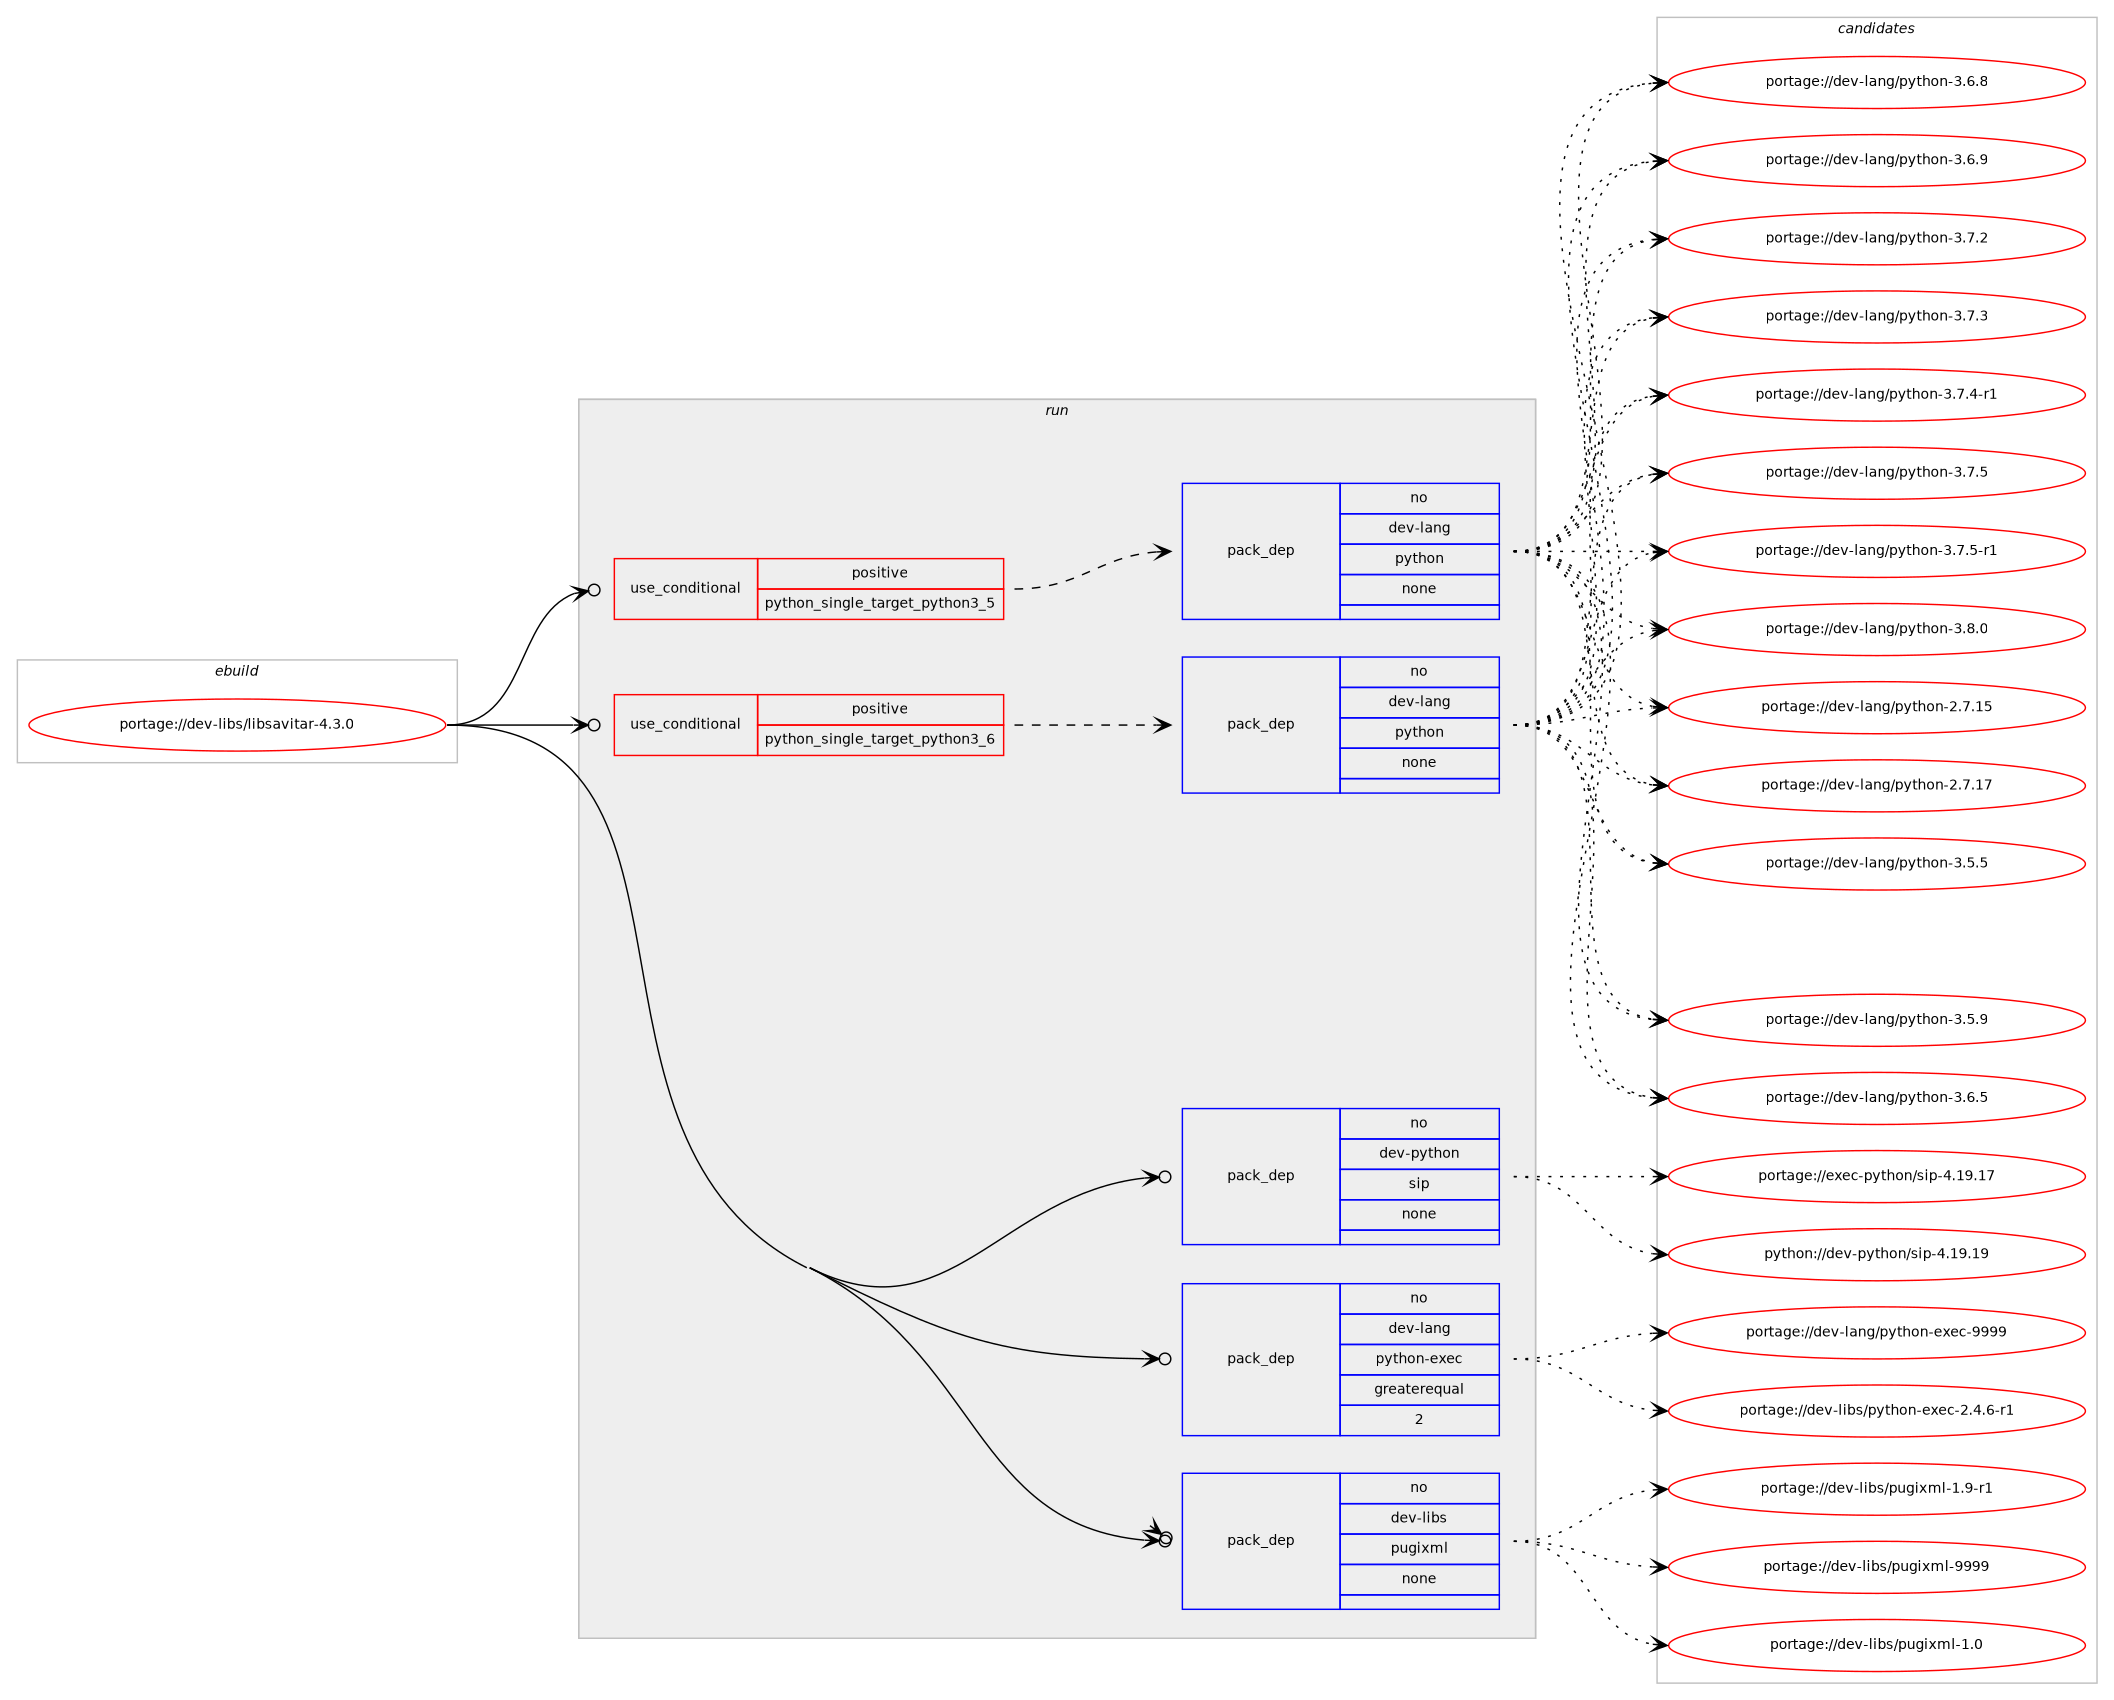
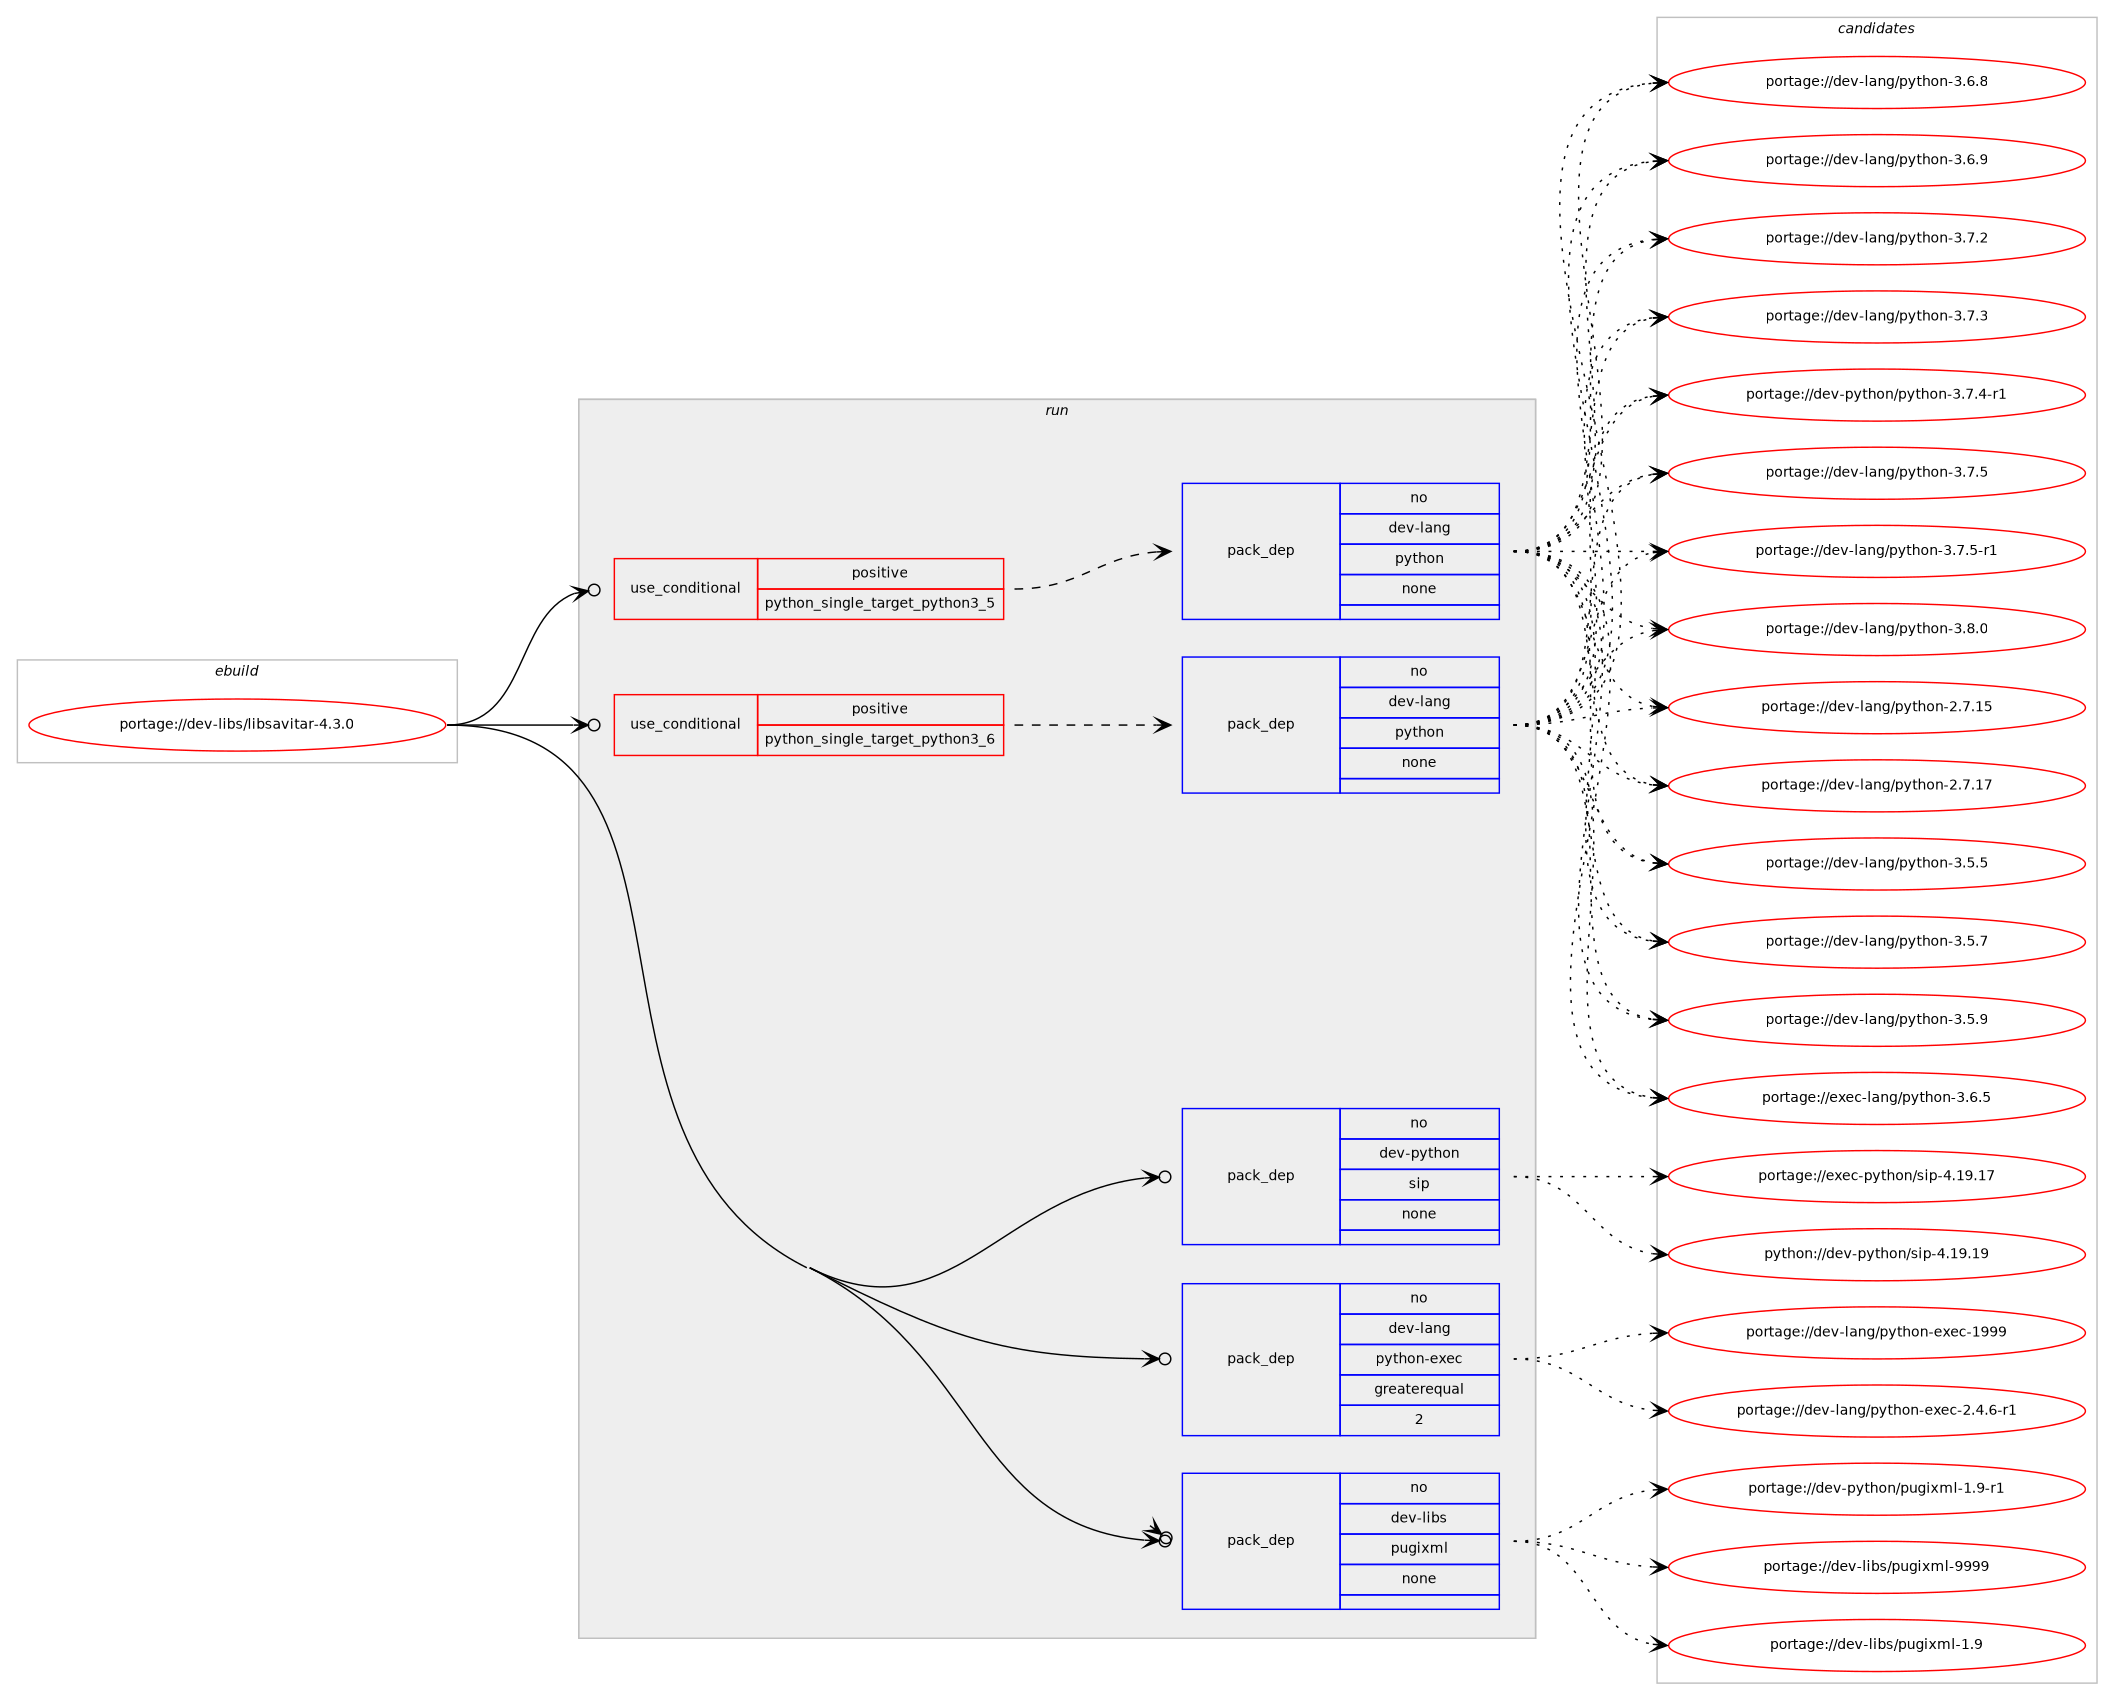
(1877, 395) -> (1877, 395)
none -> (1877, 942)
(1877, 1098) -> (1877, 1098)
(1877, 1333) -> (1877, 1333)
(1877, 1411) -> (1877, 1411)
(1877, 1489) -> (1877, 1489)
(1877, 1645) -> (1877, 1645)
